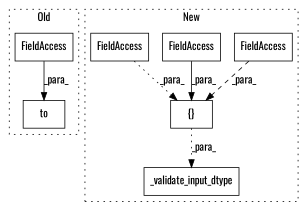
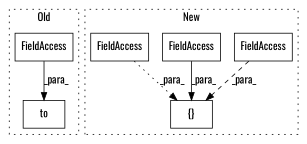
(192, 181) -> none
